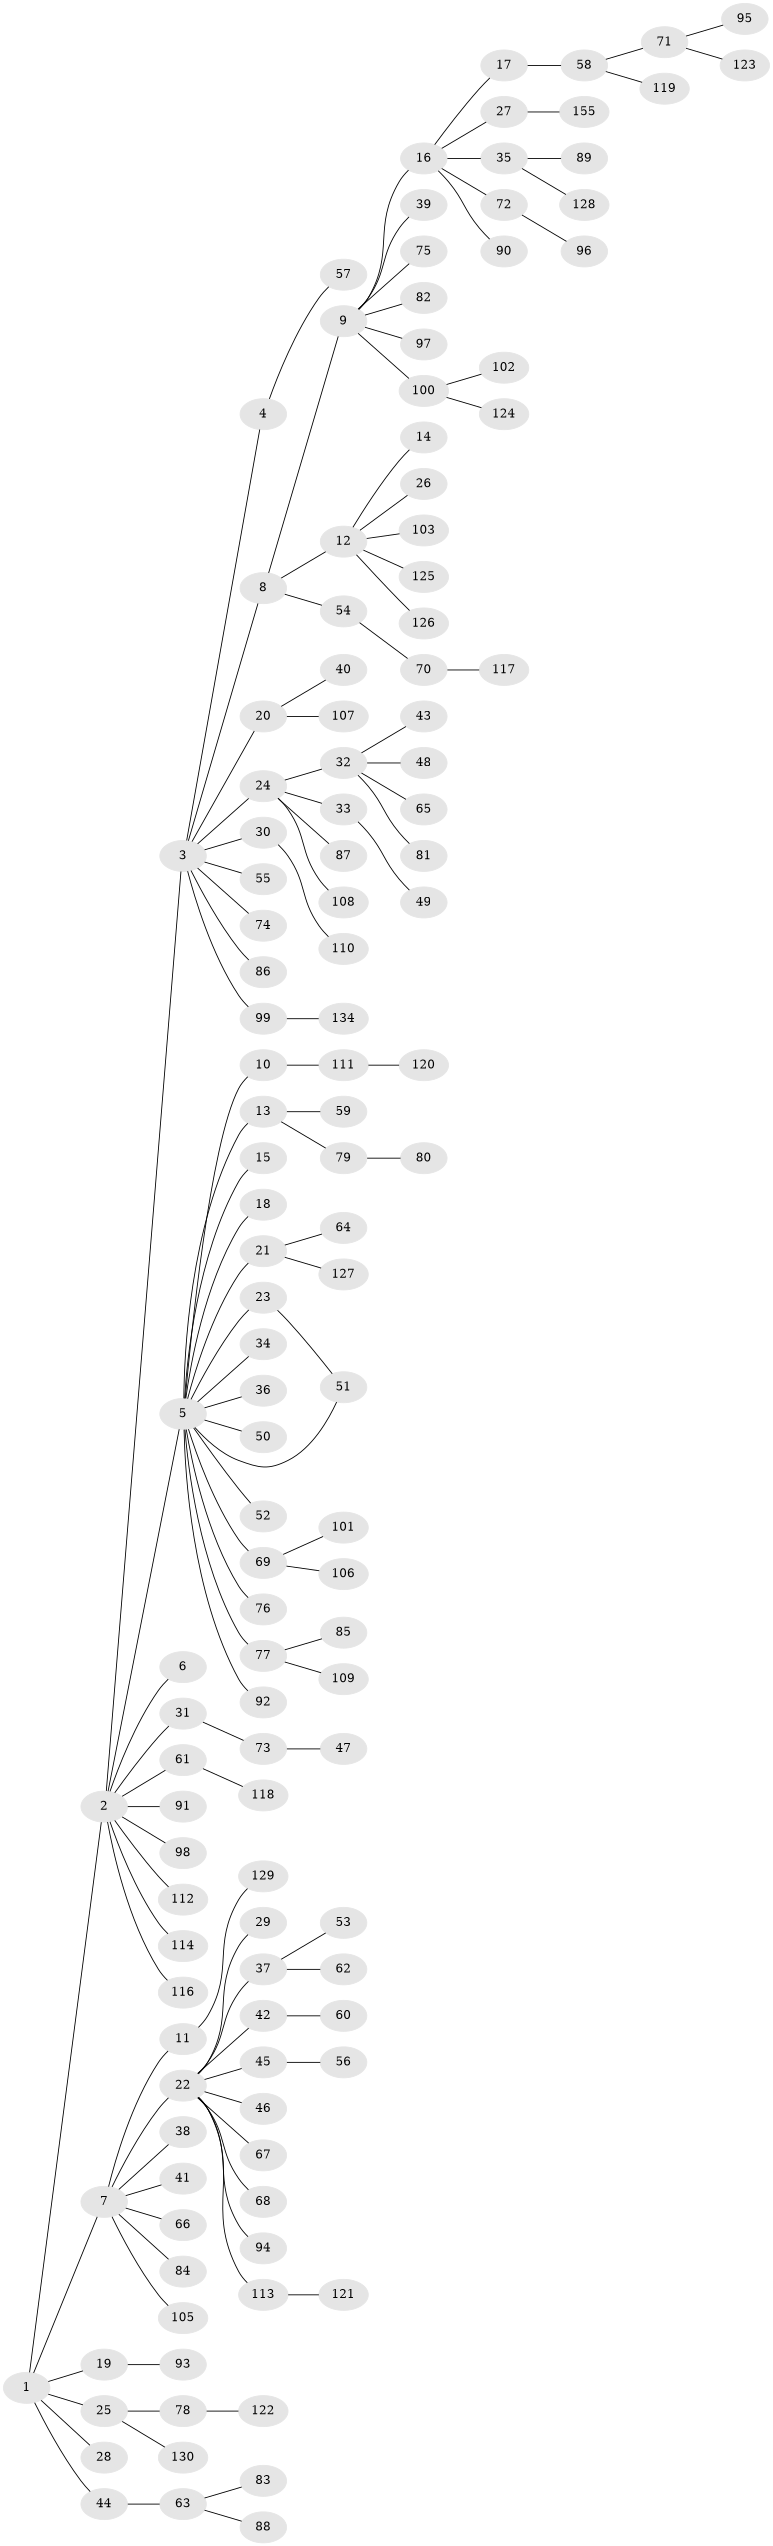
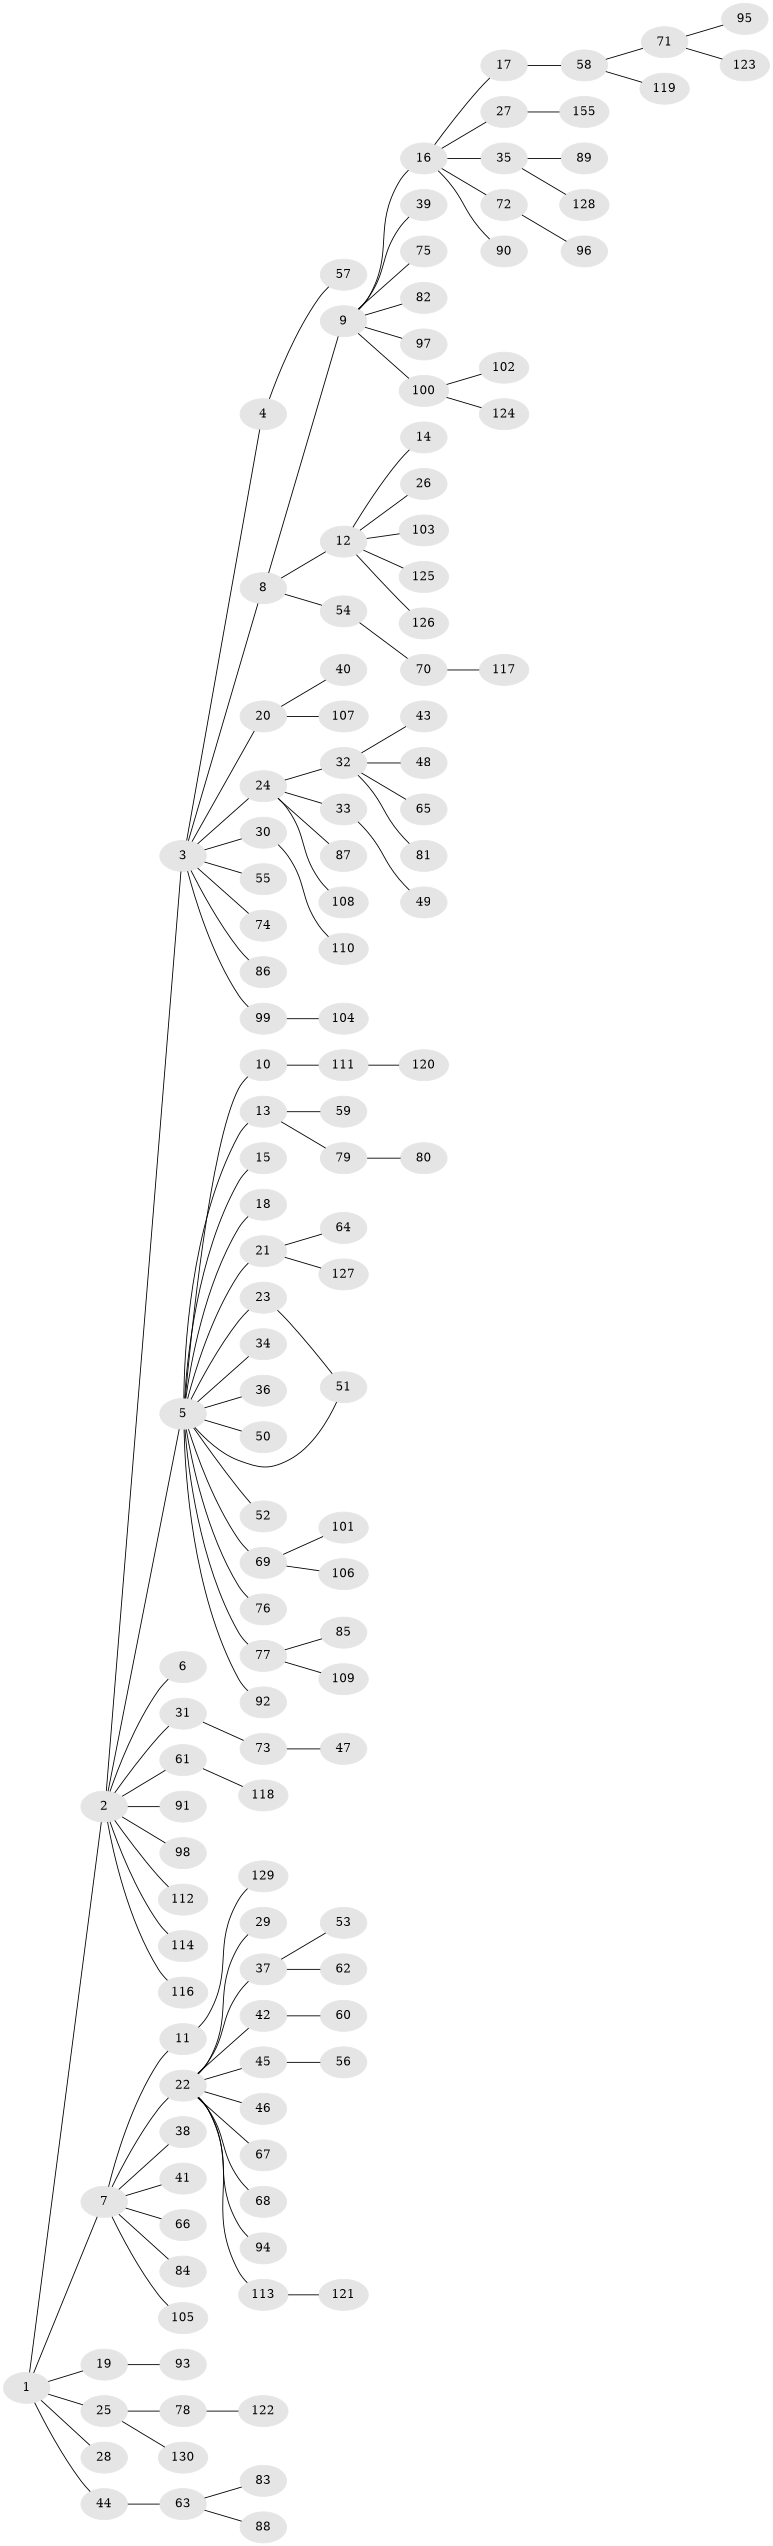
(344, 1019) -> (344, 1019)
